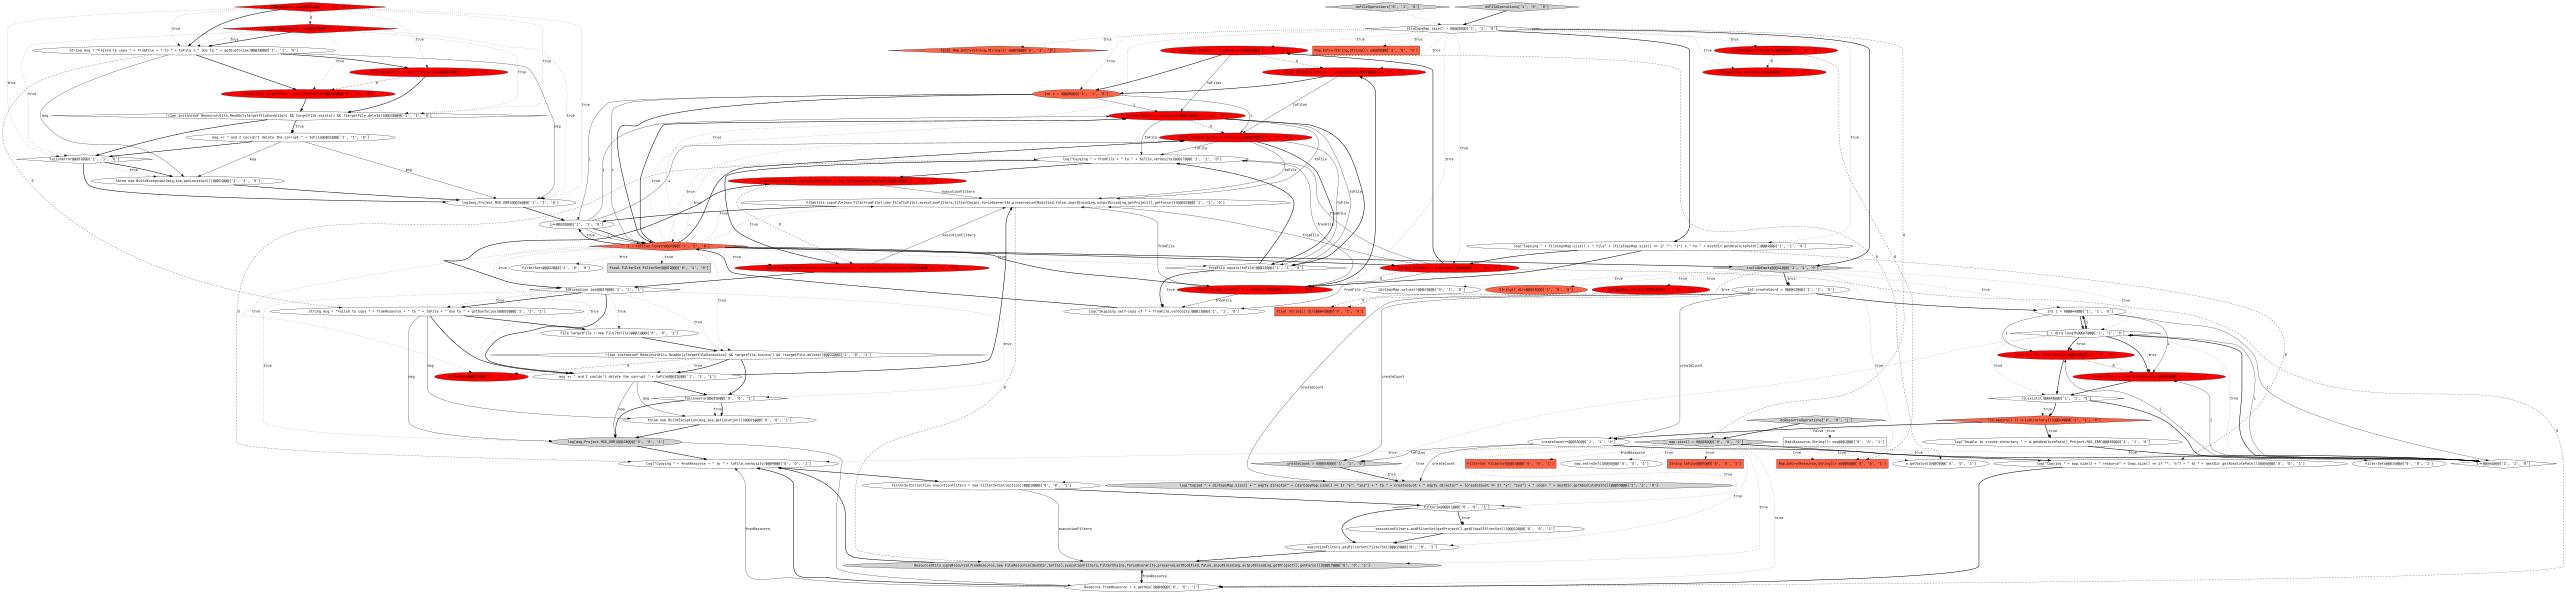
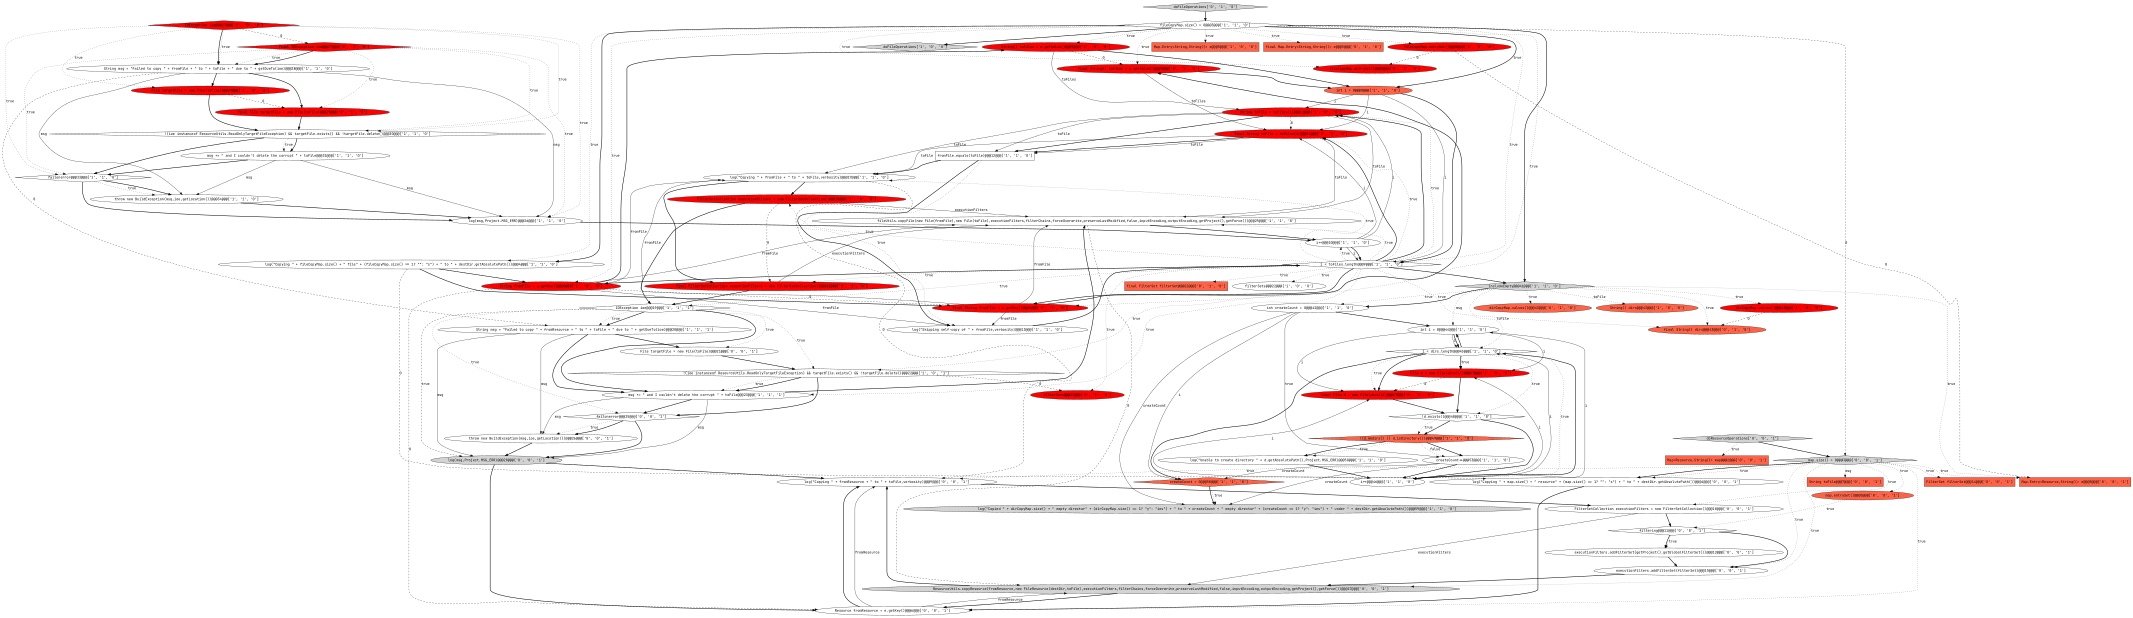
(1418, 17) -> (1205, 15)
(1486, 17) -> (1059, 36)
(1218, 32) -> (1457, 34)
(998, 50) -> (1323, 47)
(636, 100) -> none
(600, 241) -> (1342, 256)
(669, 246) -> (1362, 264)
(959, 257) -> (1509, 318)
(659, 268) -> (1176, 286)
(1256, 268) -> (985, 156)
(1683, 279) -> (1599, 297)
(1422, 290) -> (1533, 308)
(1986, 290) -> (1459, 308)
(1559, 298) -> (1645, 293)
(2126, 301) -> (1503, 319)
(1320, 312) -> (1707, 330)
(263, 365) -> (433, 322)
(1691, 366) -> (1289, 384)
(1393, 377) -> (1180, 395)
(1708, 393) -> (1273, 417)
(2285, 402) -> (1585, 450)
(1835, 442) -> (1717, 460)
(1418, 453) -> (1293, 471)
(1633, 453) -> (1930, 471)
(1710, 453) -> (1848, 471)
(1326, 464) -> (1209, 482)
(1612, 464) -> (1863, 496)
(1941, 464) -> none
(2399, 464) -> none
(2504, 464) -> (1387, 482)
(1610, 474) -> (1772, 516)
(836, 549) -> (554, 602)
